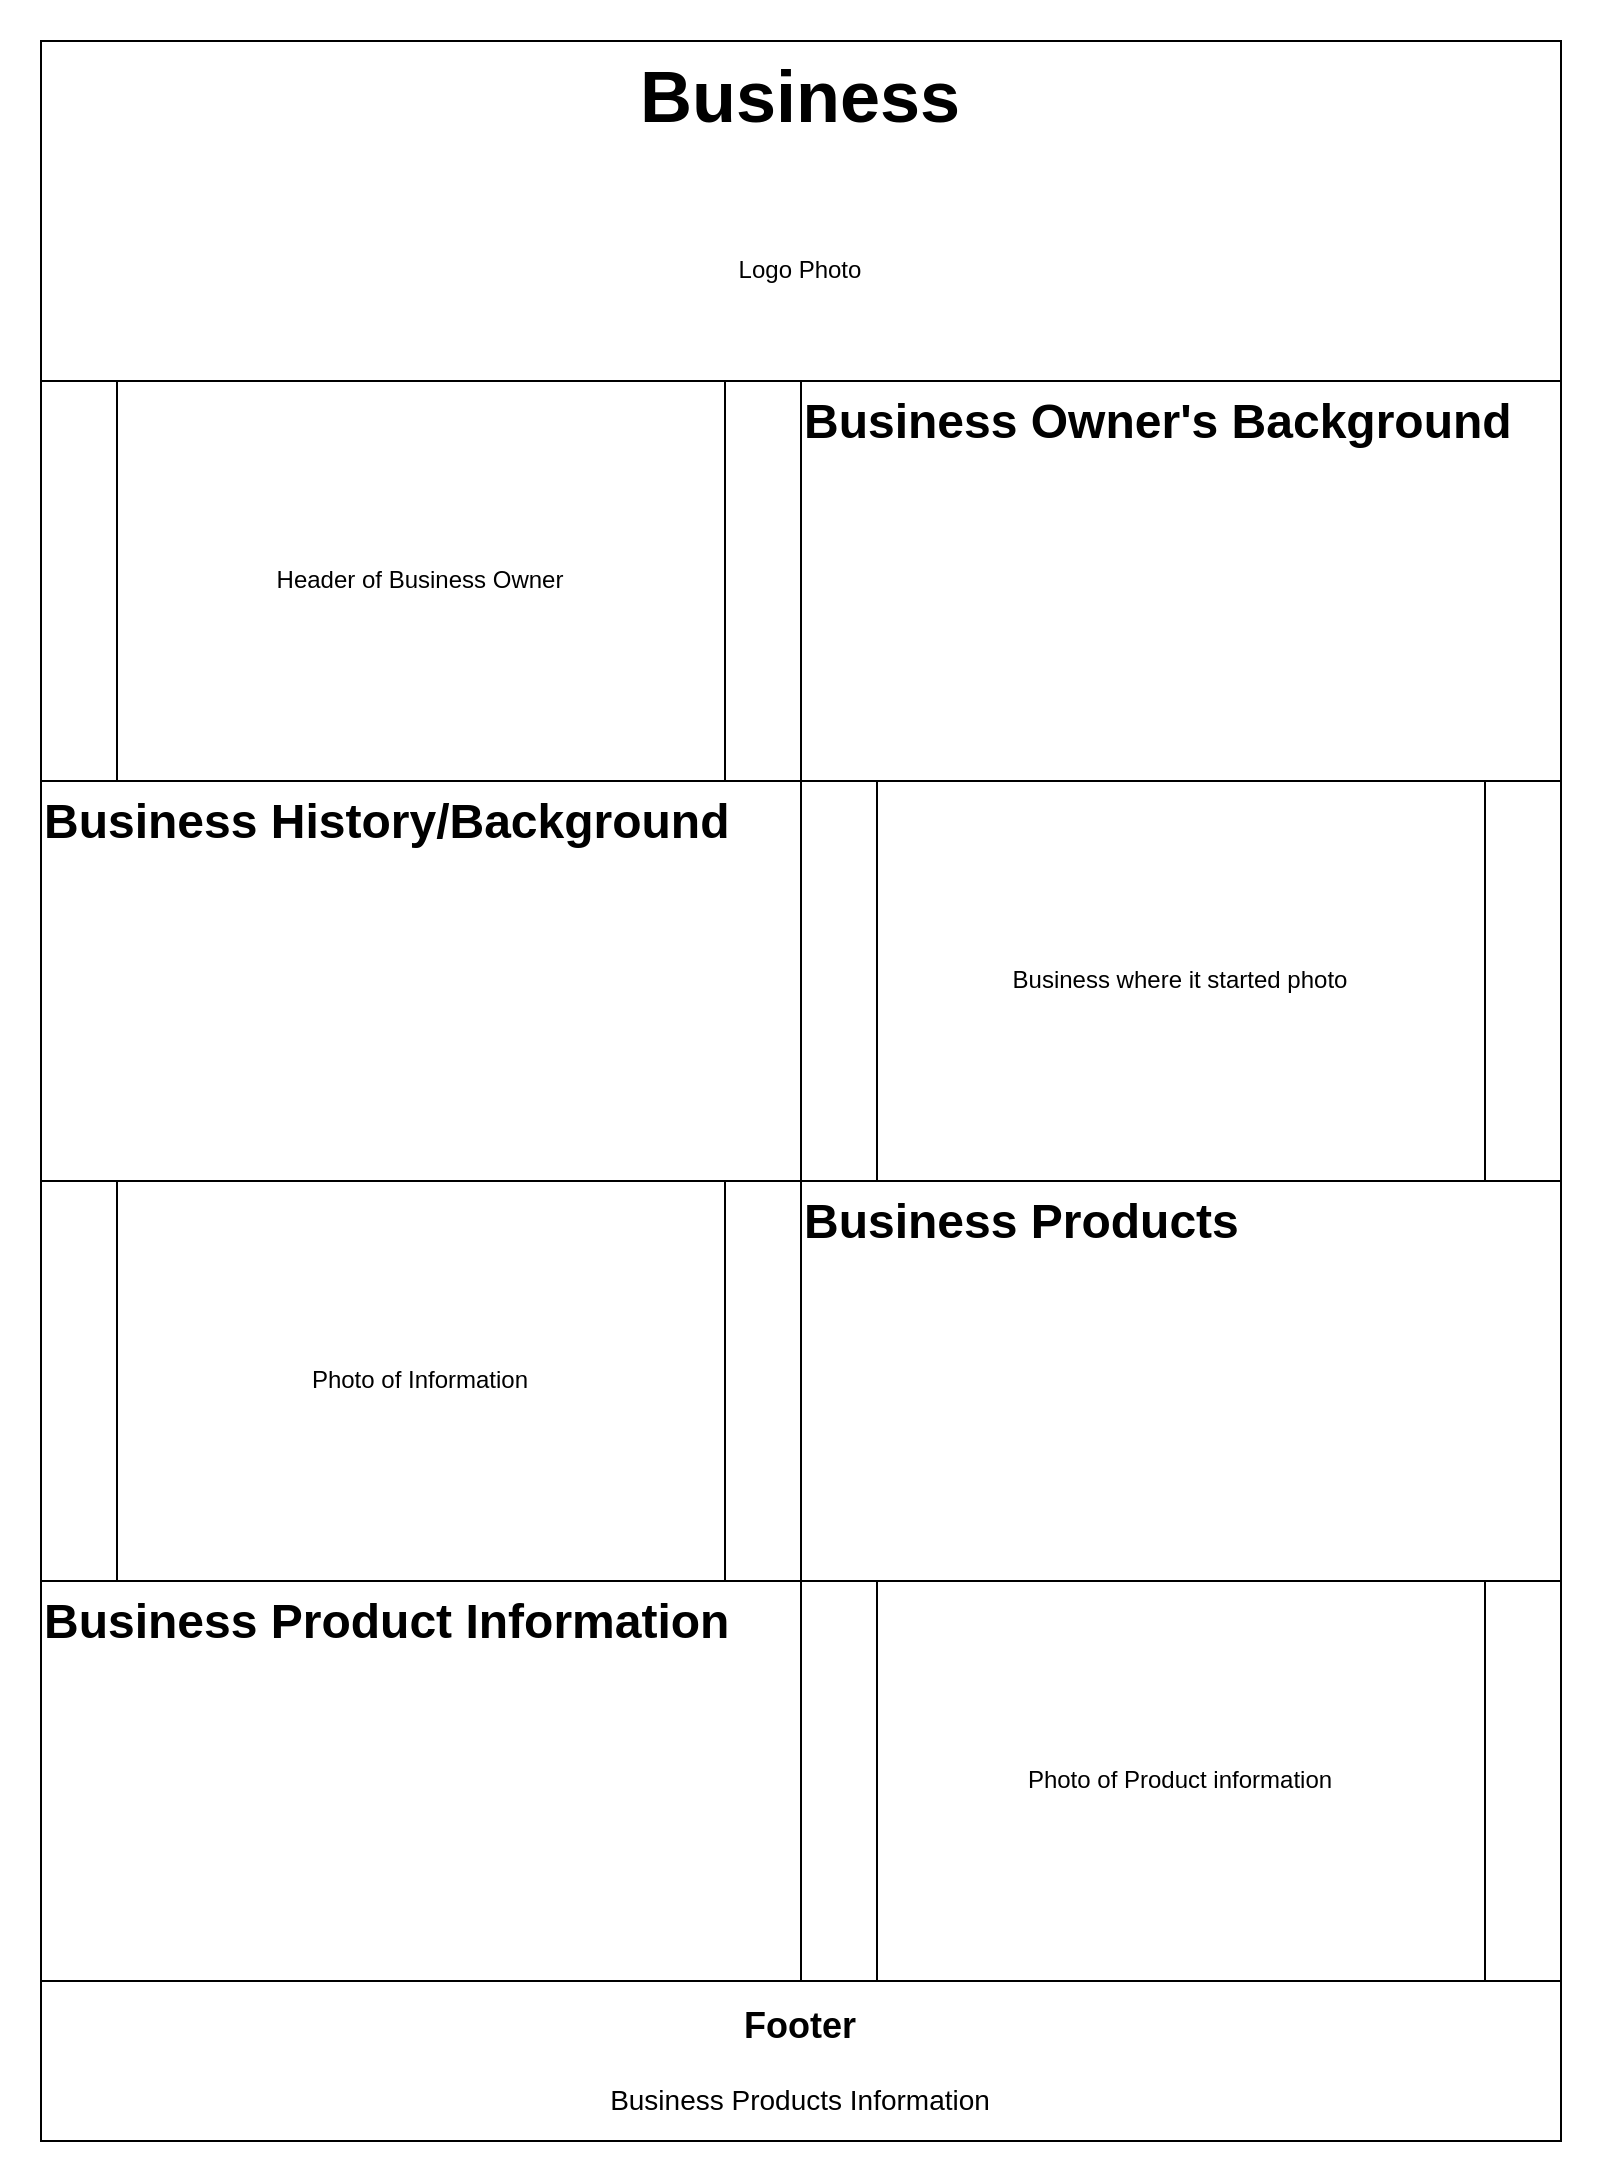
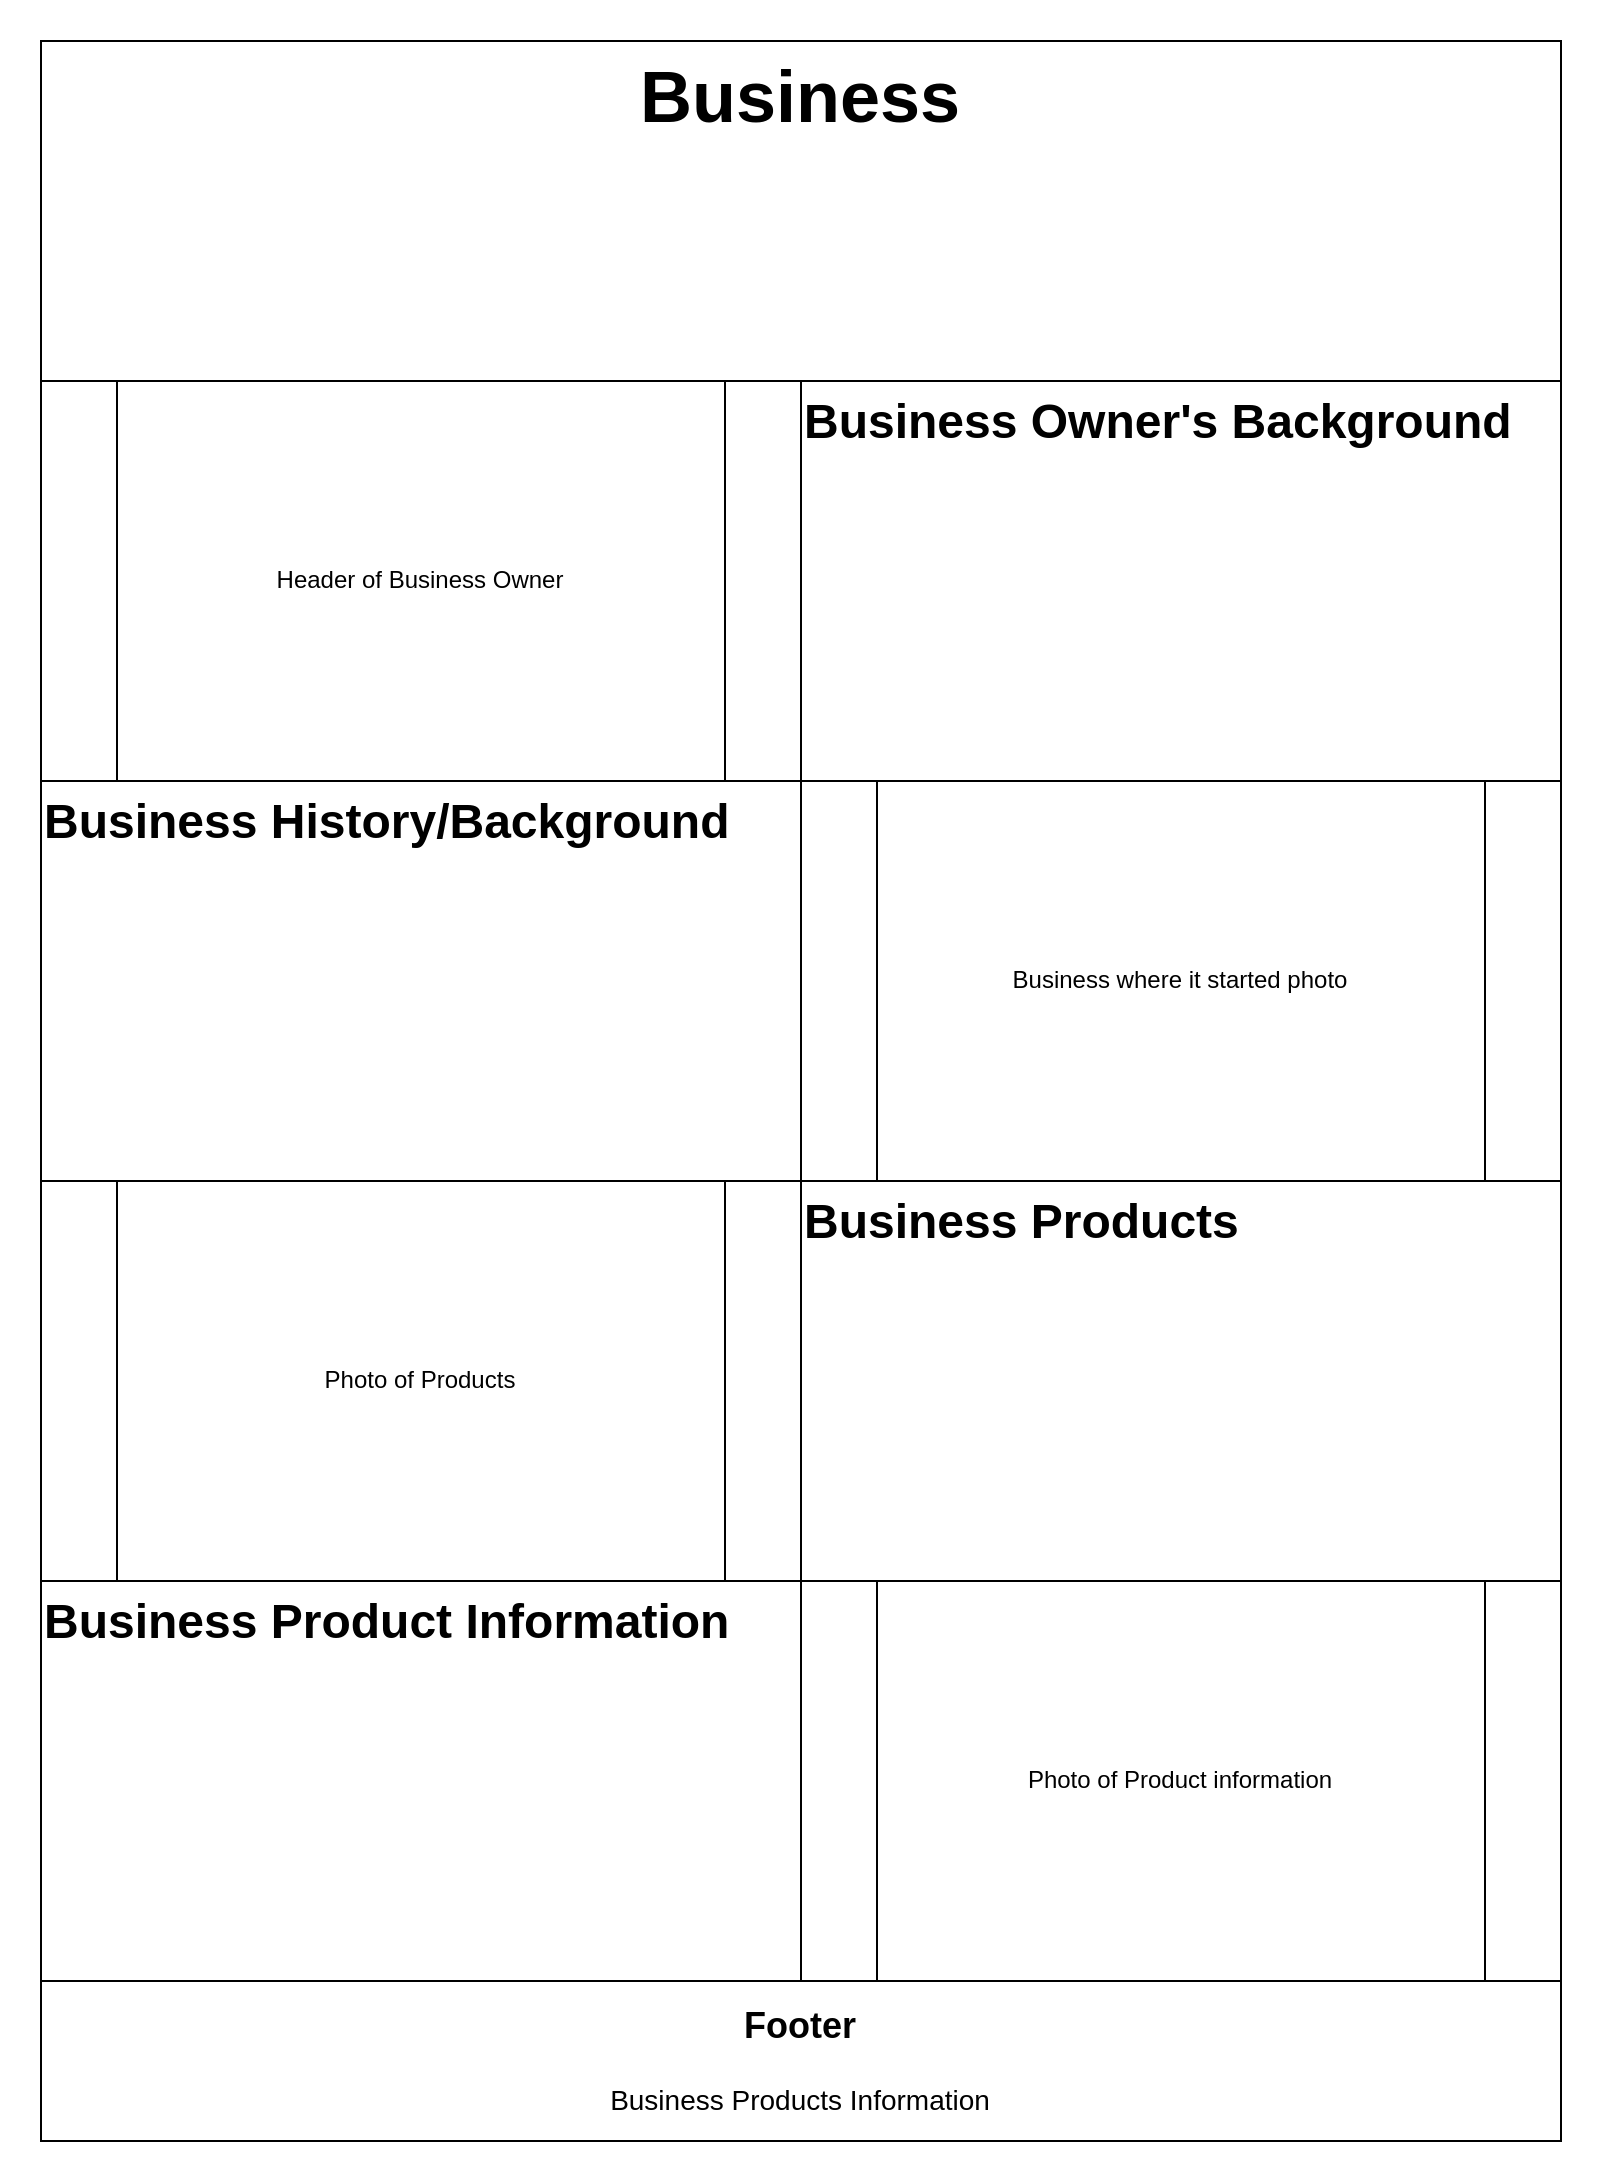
(801, 271) -> none
(421, 1381) -> (421, 1381)
